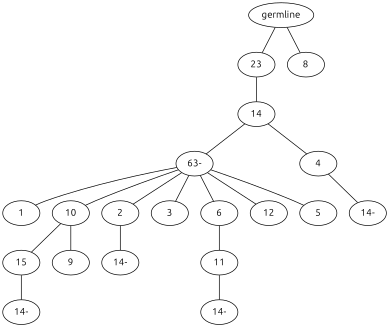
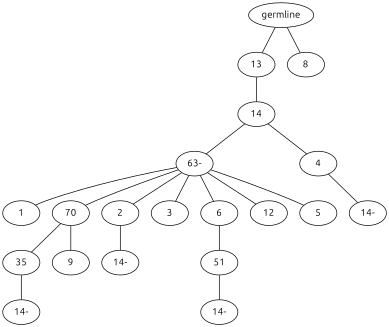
(256, 65) -> (256, 65)
(71, 213) -> (71, 213)
(21, 263) -> (21, 263)
(219, 263) -> (219, 263)
